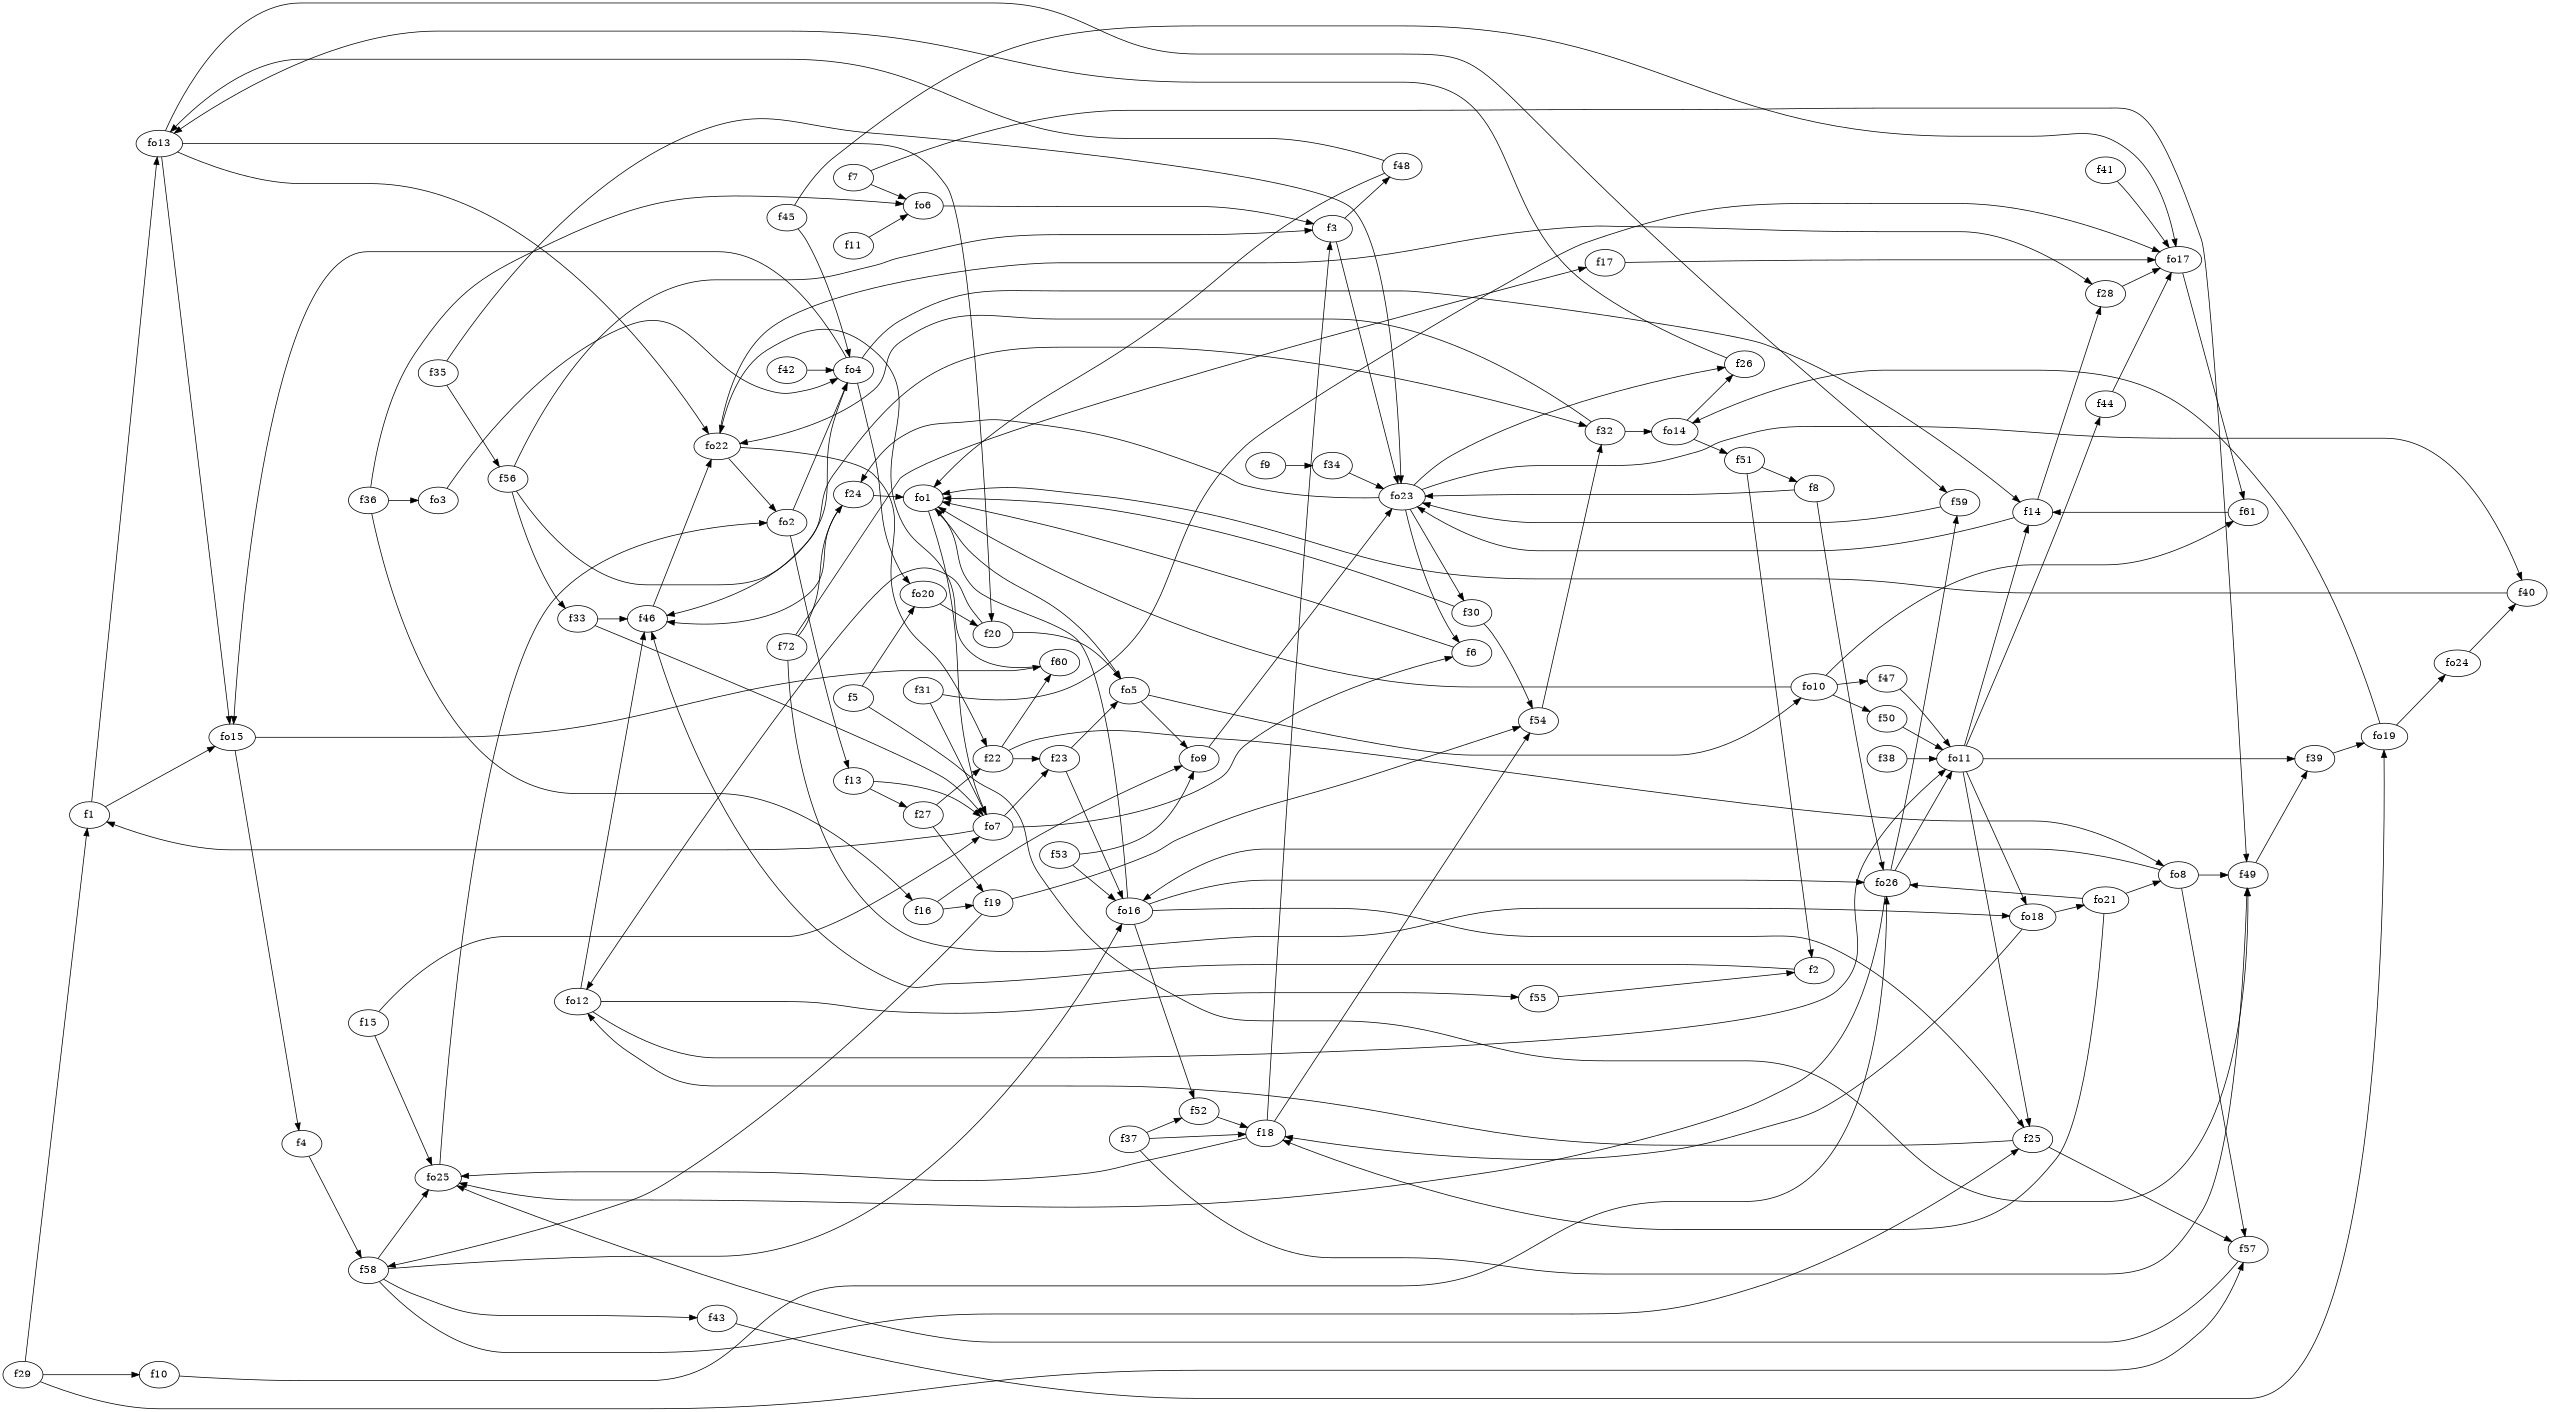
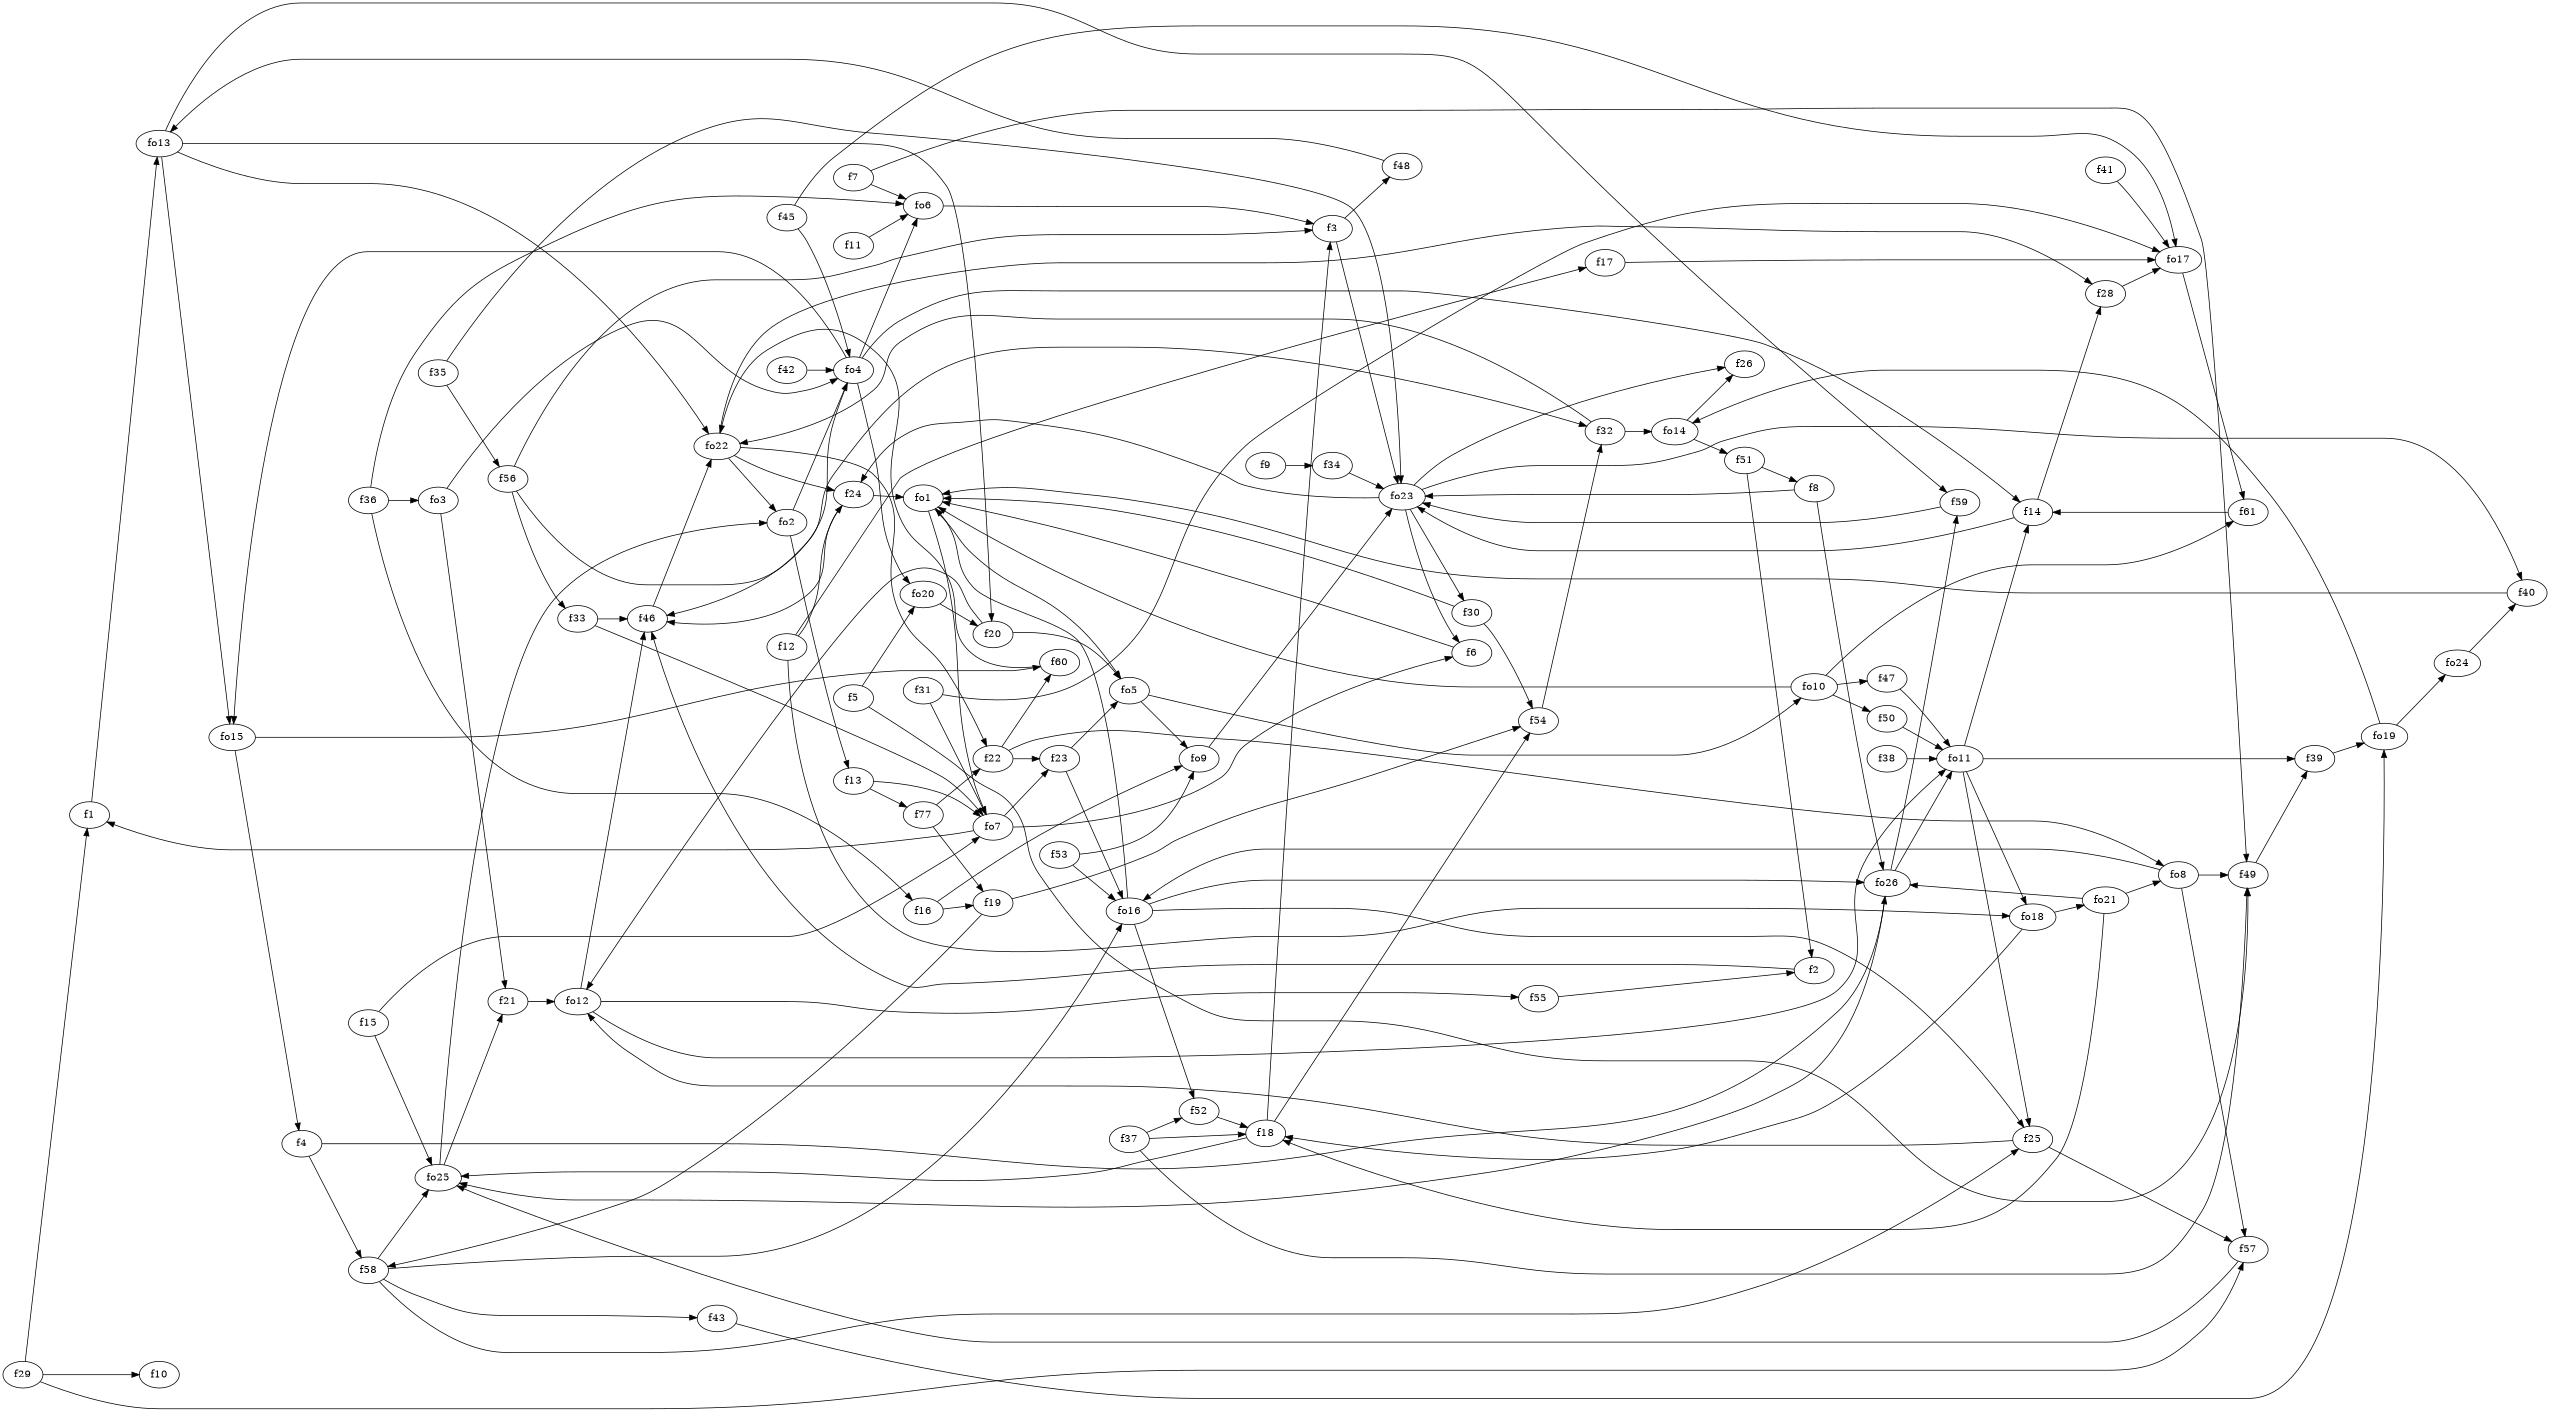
(1004, 59) -> none
none -> (887, 291)
(1160, 324) -> none
(2106, 404) -> none
none -> (779, 475)
(787, 647) -> (787, 647)
(157, 778) -> none
(923, 815) -> (923, 815)
none -> (508, 1002)
(1137, 1286) -> (1197, 1167)
